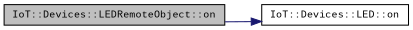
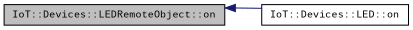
(238, 22) -> (249, 8)
